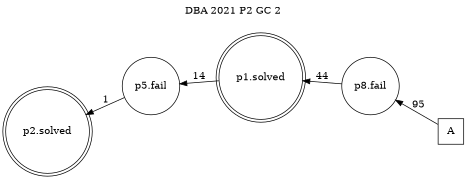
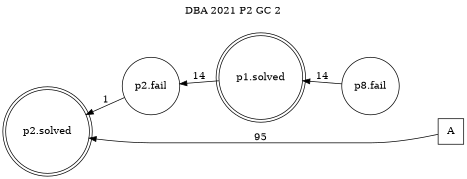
(322, 76) -> (322, 76)
(151, 86) -> (151, 86)
(420, 114) -> (267, 143)
